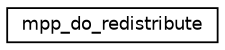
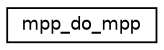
(112, 25) -> (82, 25)
